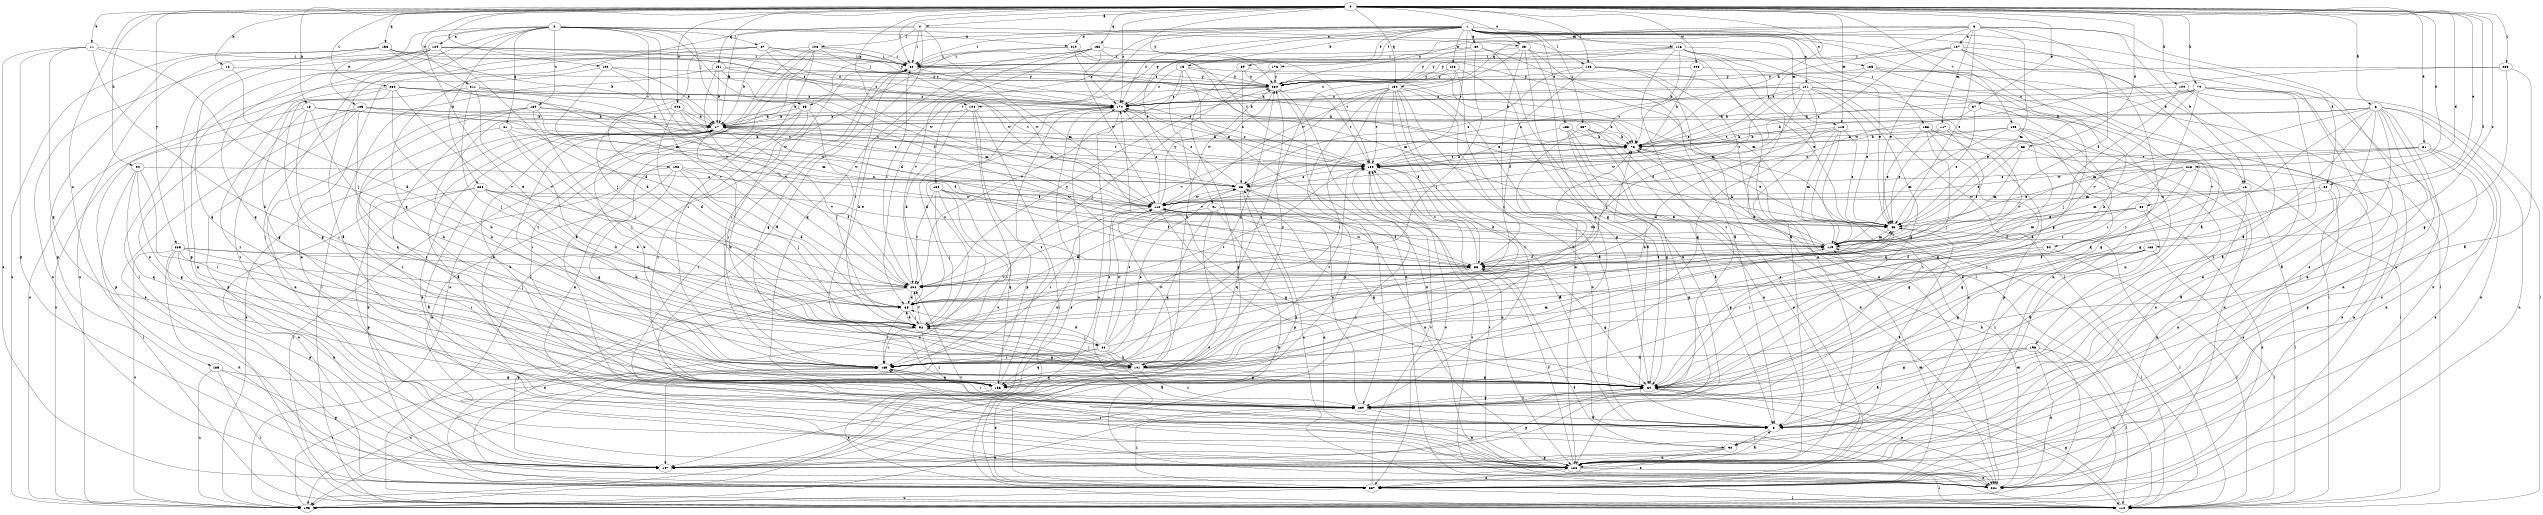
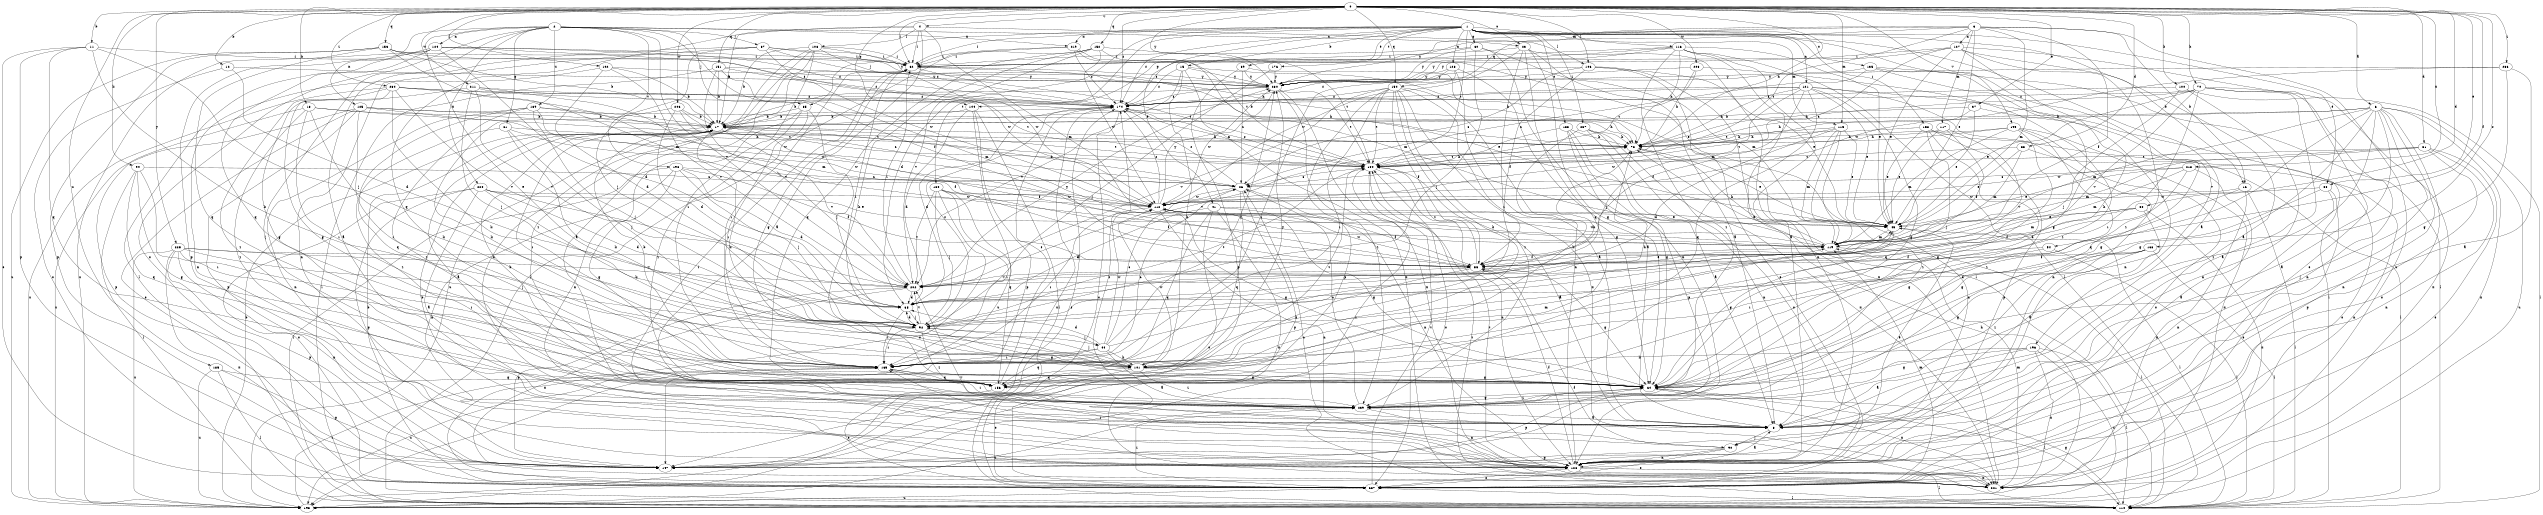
(1104, 17) -> (1104, 17)
